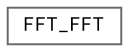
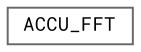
(64, 26) -> (70, 26)
